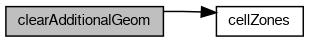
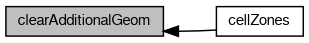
(183, 11) -> (197, 31)
